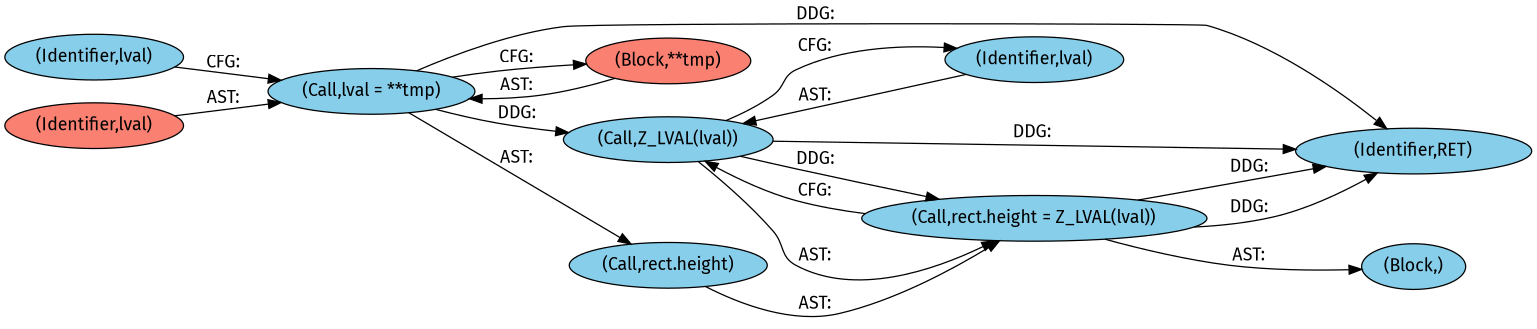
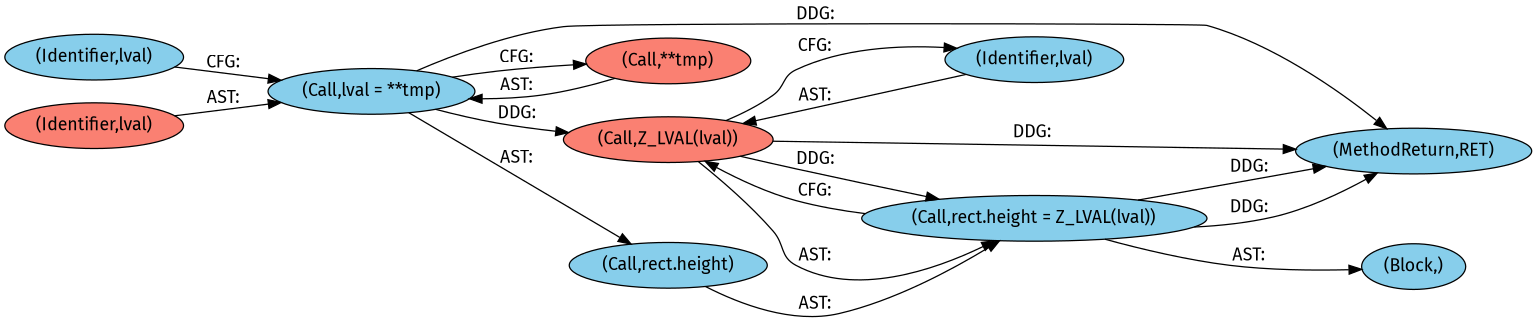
(668, 61) -> (668, 61)
(668, 140) -> (668, 140)
(1414, 151) -> (1414, 151)
